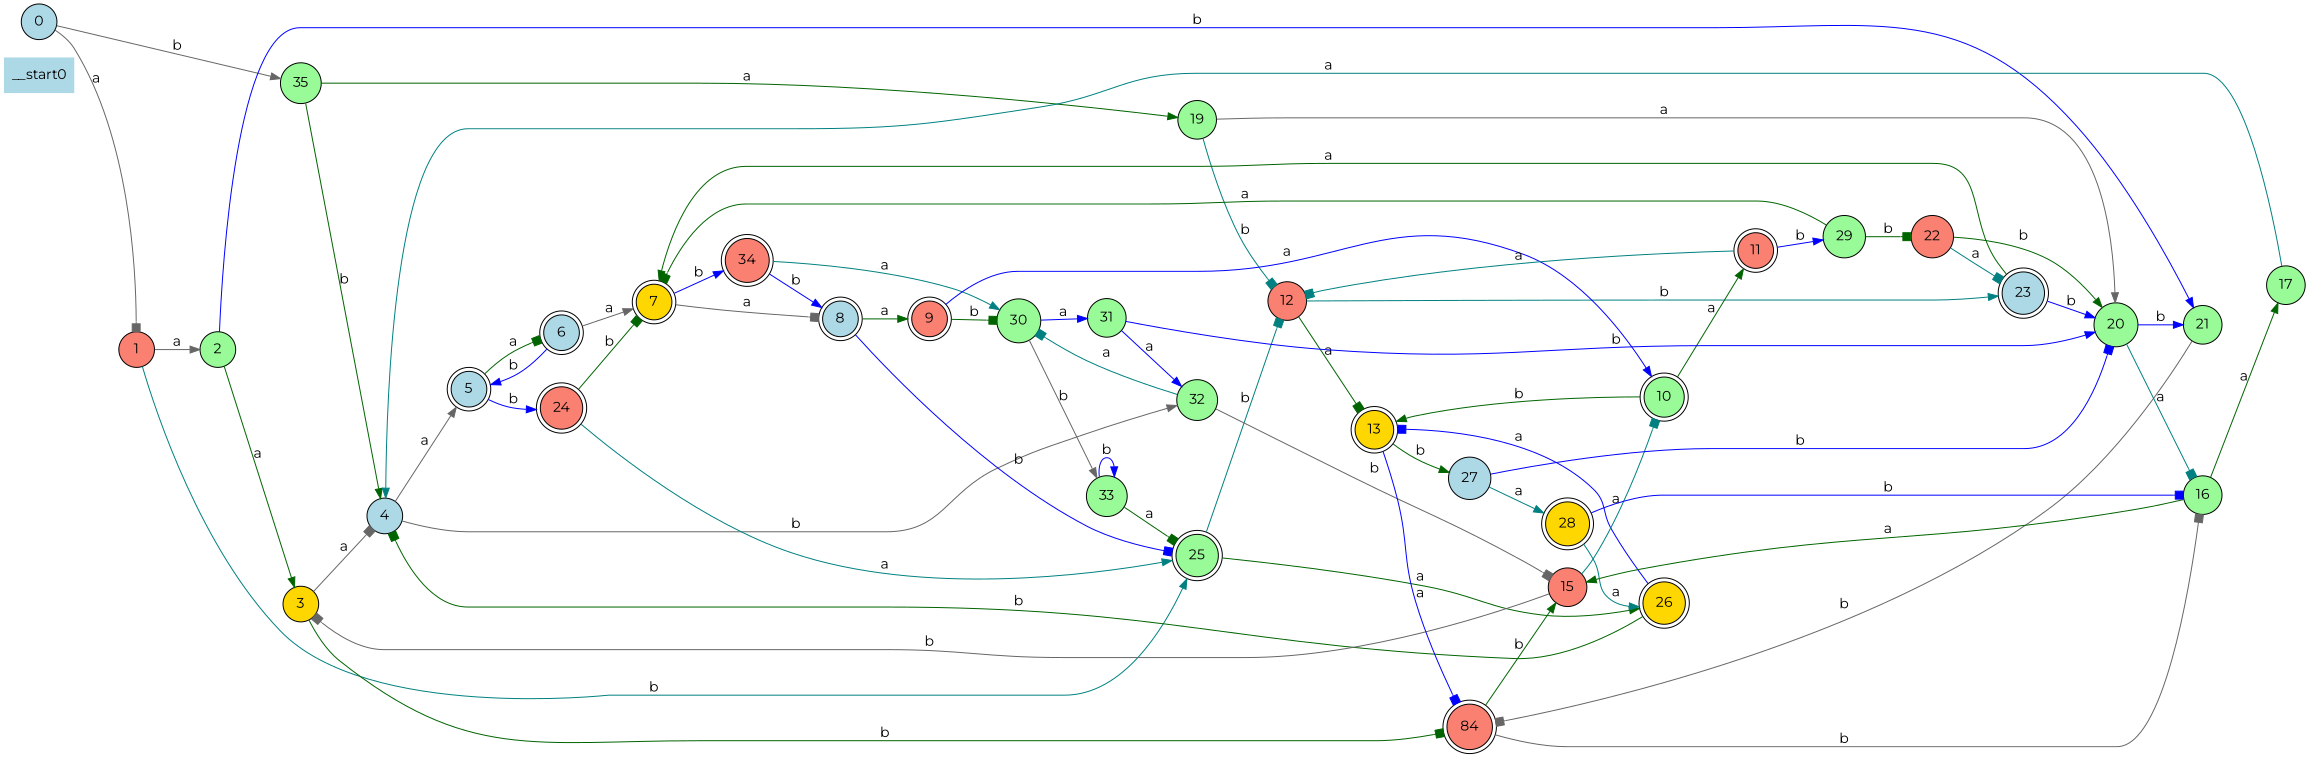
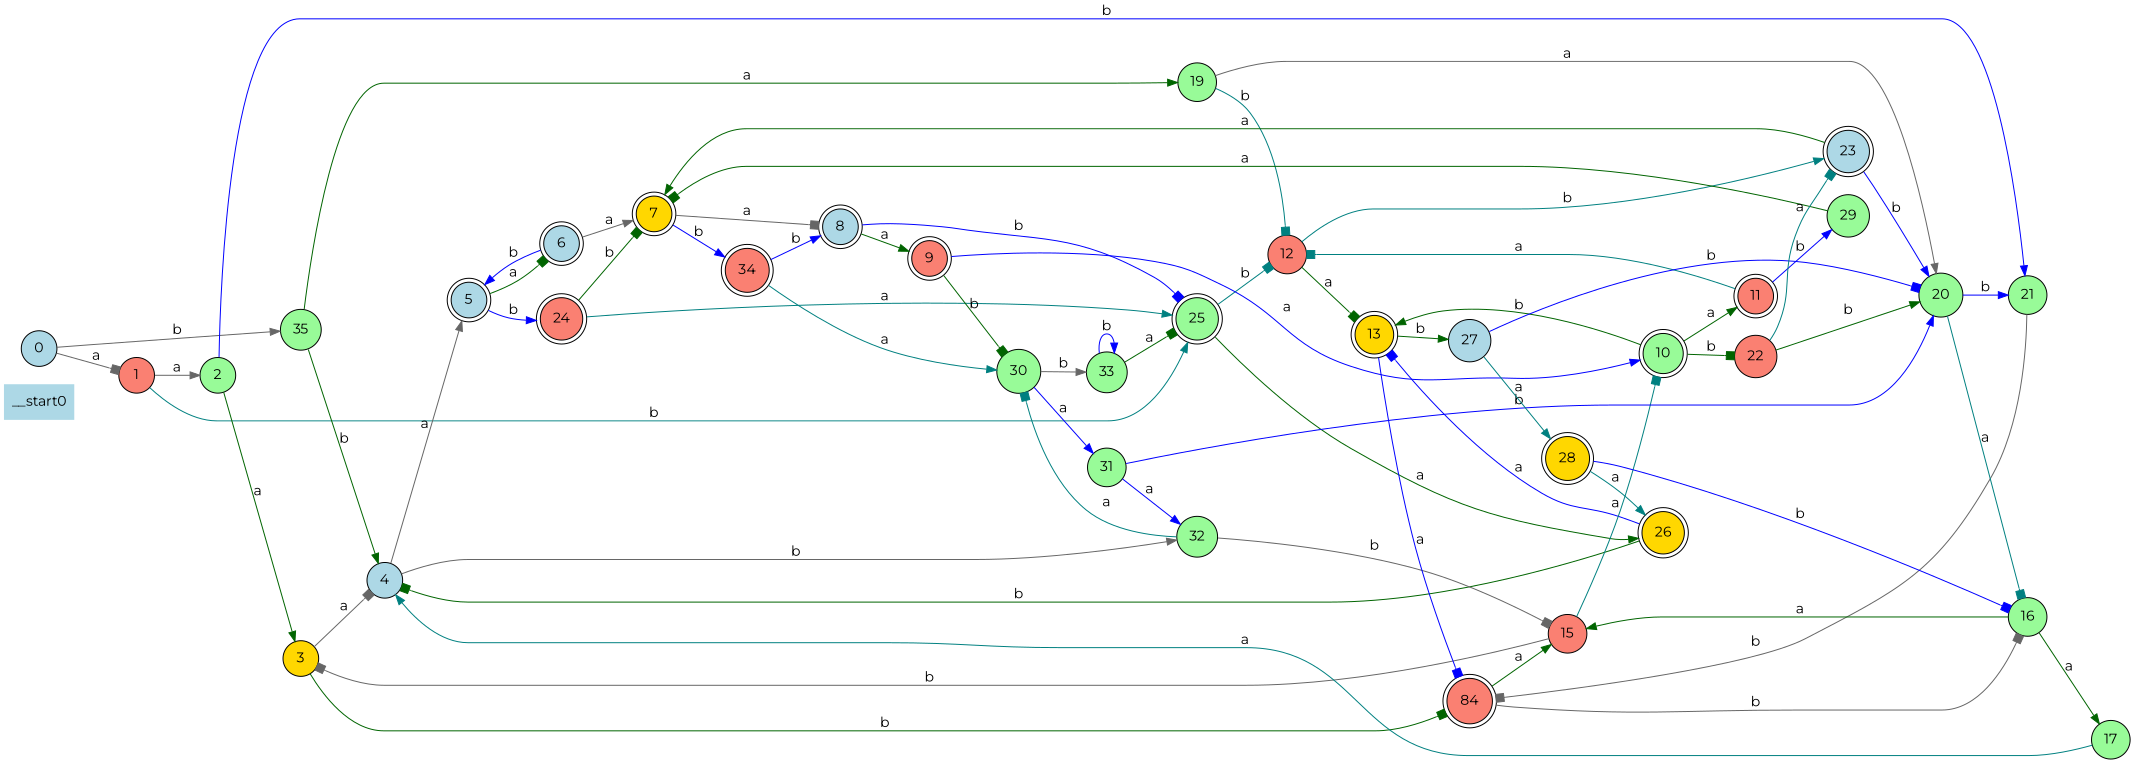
(1883, 237) -> (1706, 355)
(1519, 645) -> (1519, 657)
